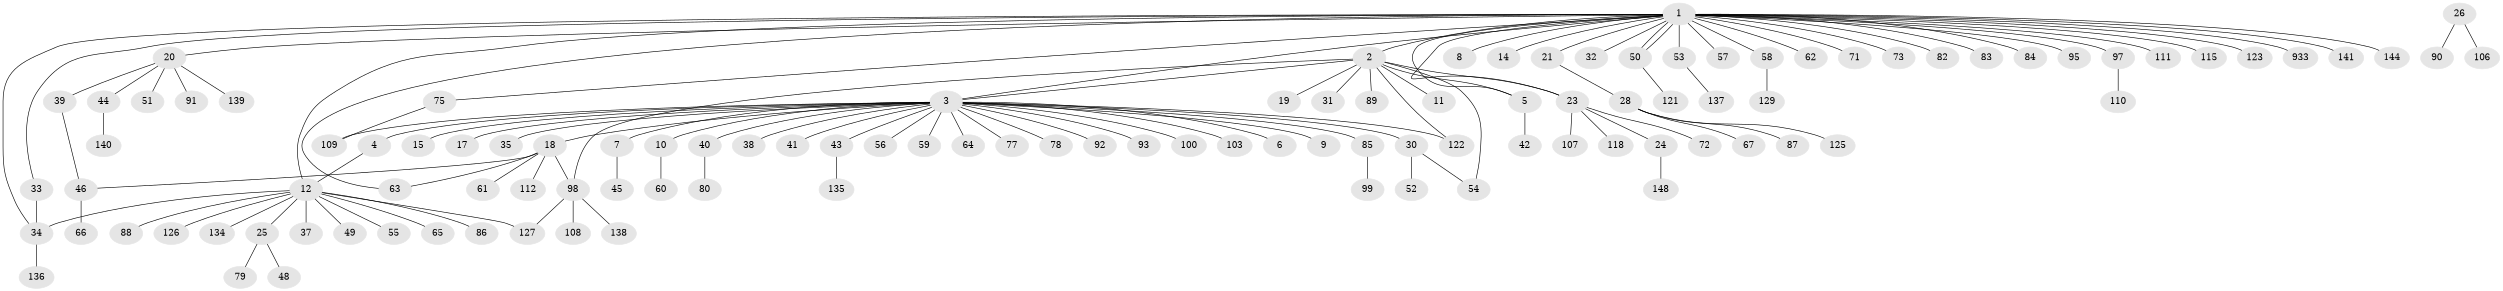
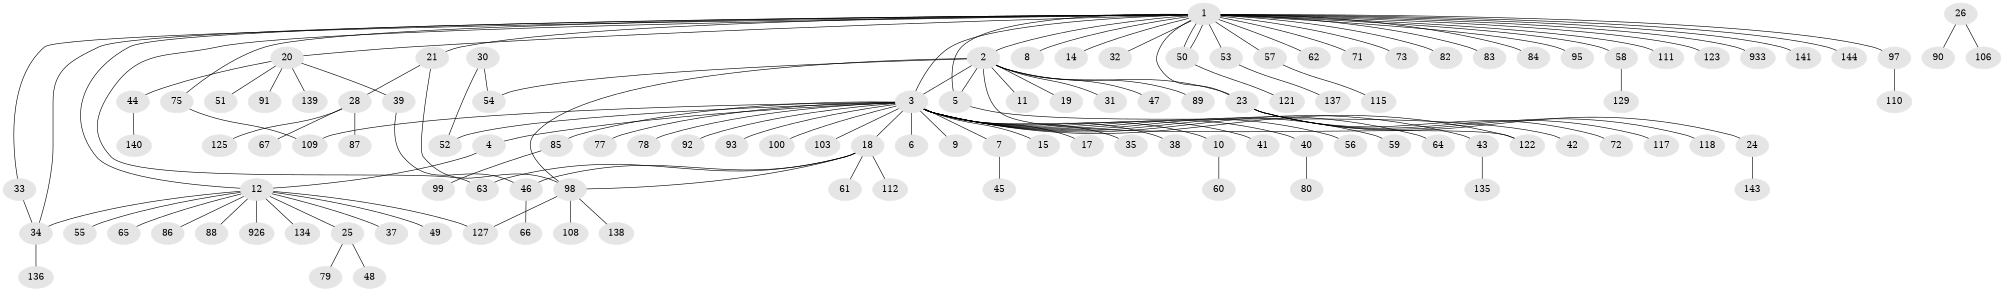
(1947, 23) -> (1324, 80)
none -> (1154, 102)
(1182, 112) -> (664, 113)
(1570, 146) -> (1661, 146)
none -> (439, 170)
(1661, 190) -> (1752, 190)
(171, 234) -> (257, 234)
